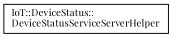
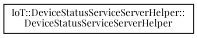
(86, 19) -> (99, 19)
